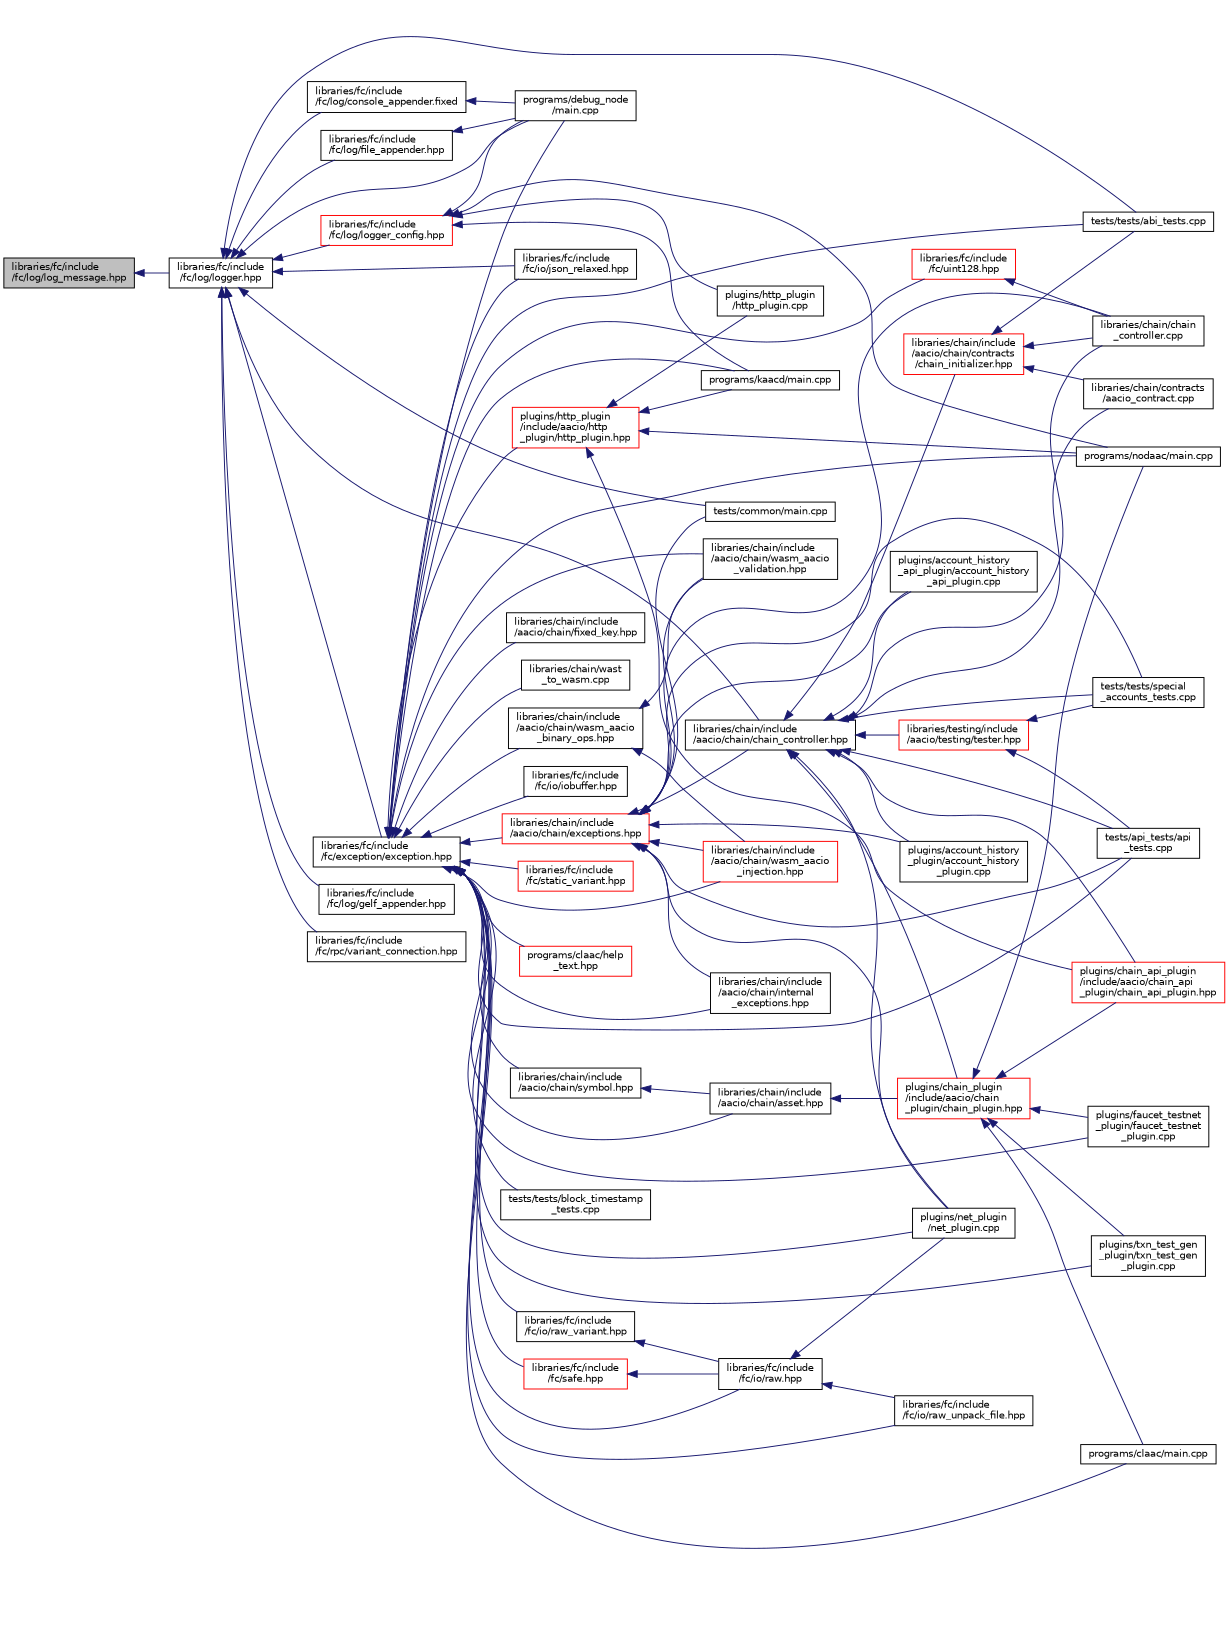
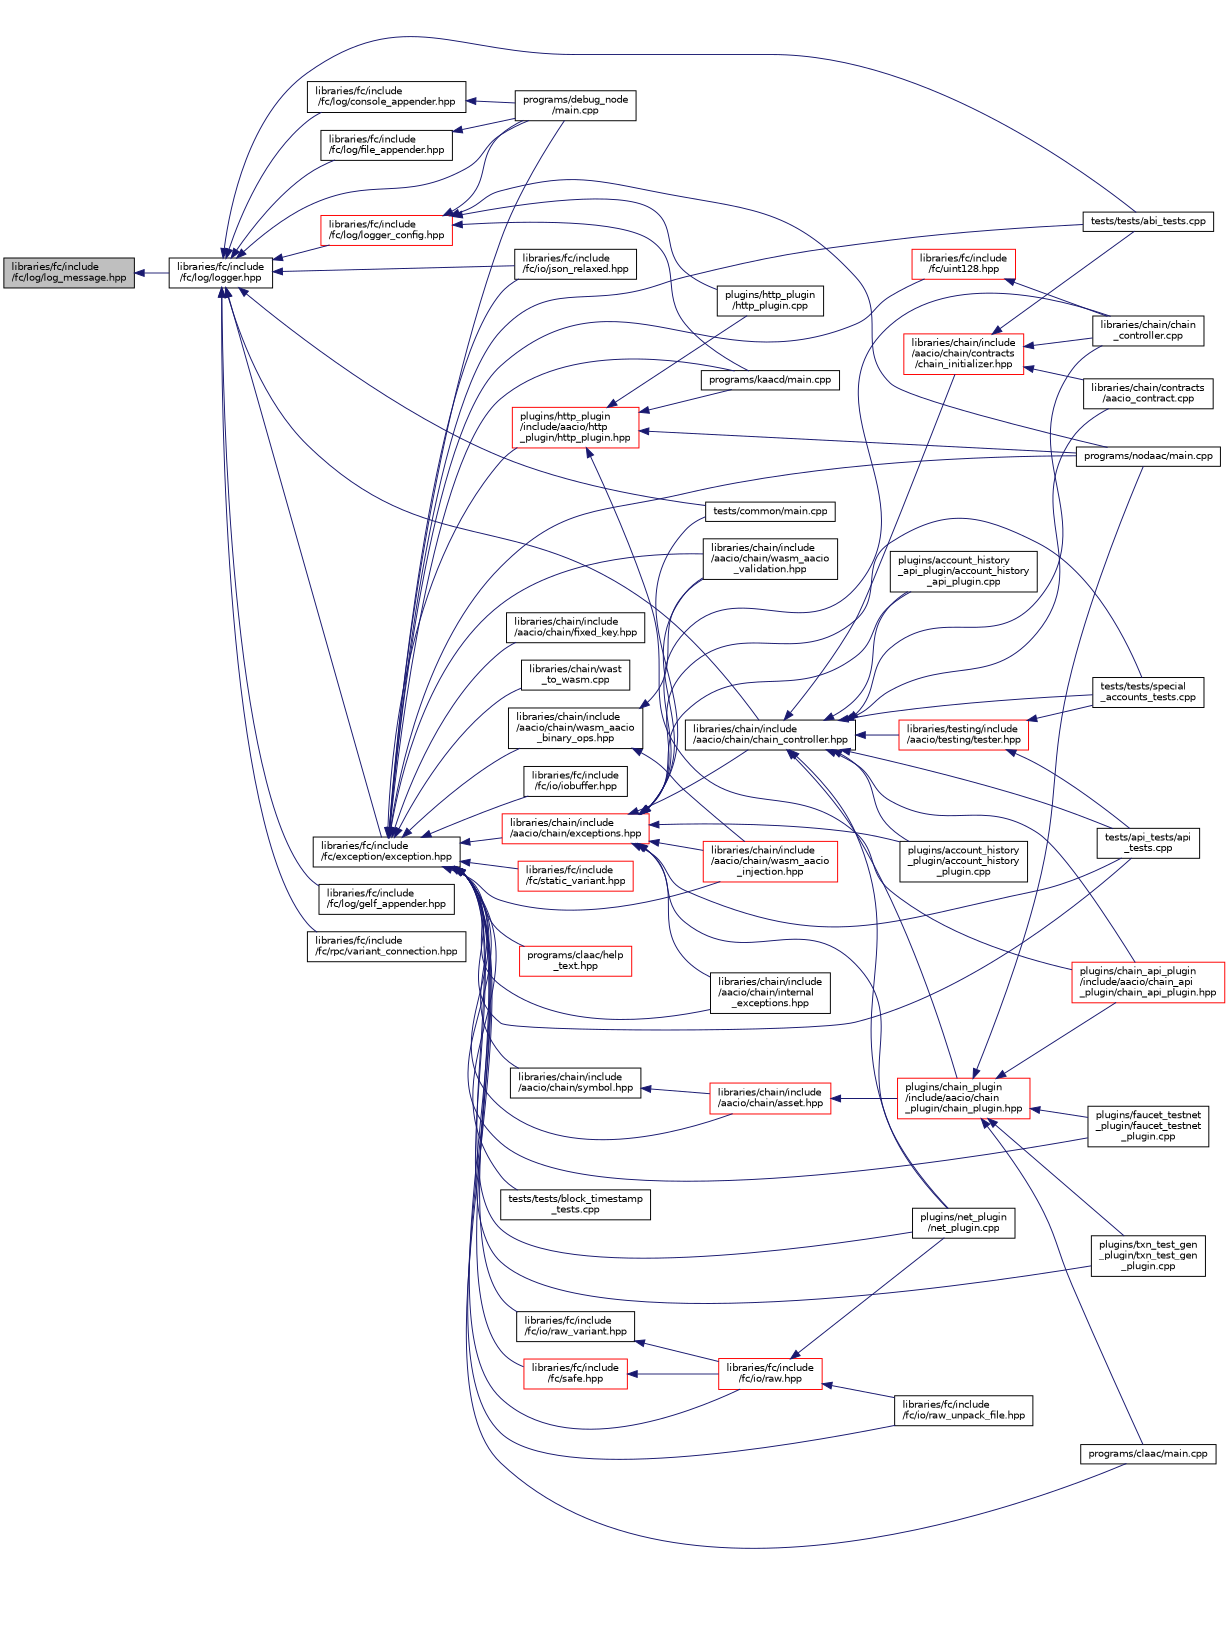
(387, 97) -> (387, 97)
(770, 1098) -> (770, 1098)
(770, 1374) -> (770, 1374)
